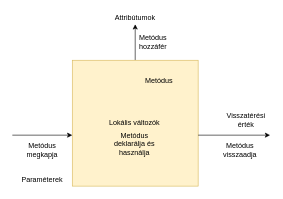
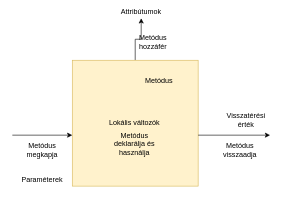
(135, 18) -> (141, 12)
